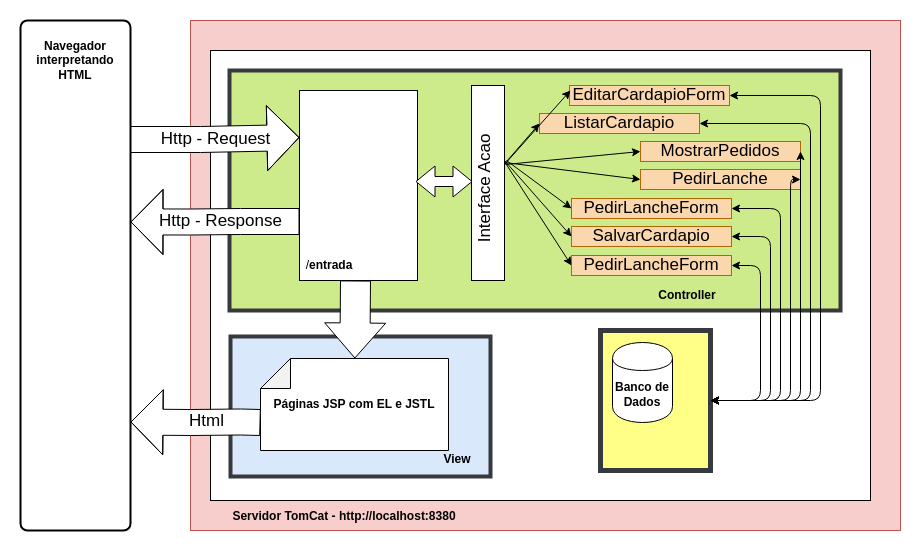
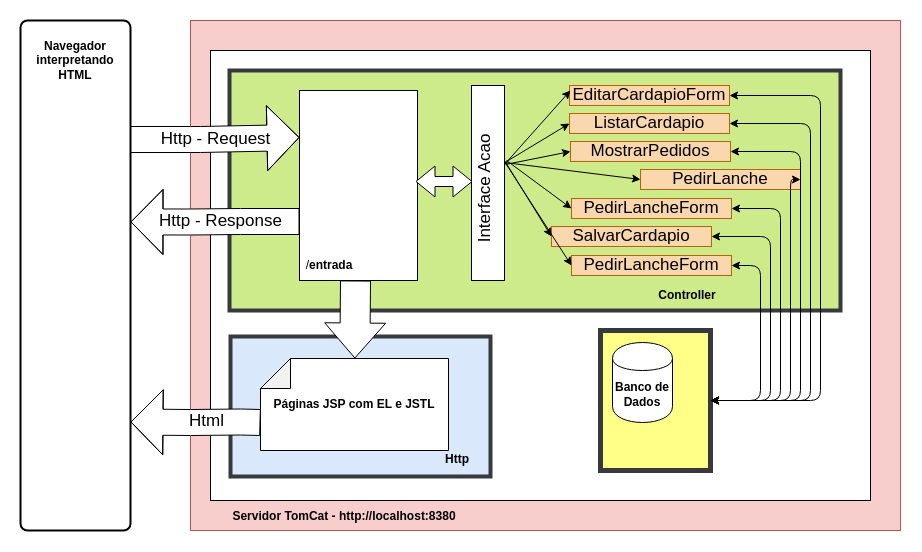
(620, 124) -> (650, 124)
(721, 152) -> (651, 152)
(652, 237) -> (632, 237)
(458, 460) -> (458, 460)
